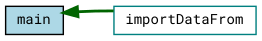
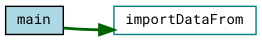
(96, 11) -> (82, 29)
